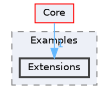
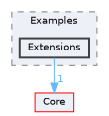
(54, 38) -> (54, 72)
